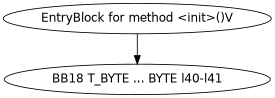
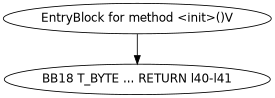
(137, 79) -> (137, 79)
